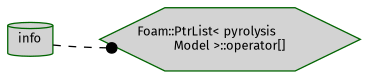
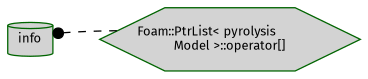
(80, 47) -> (90, 31)
